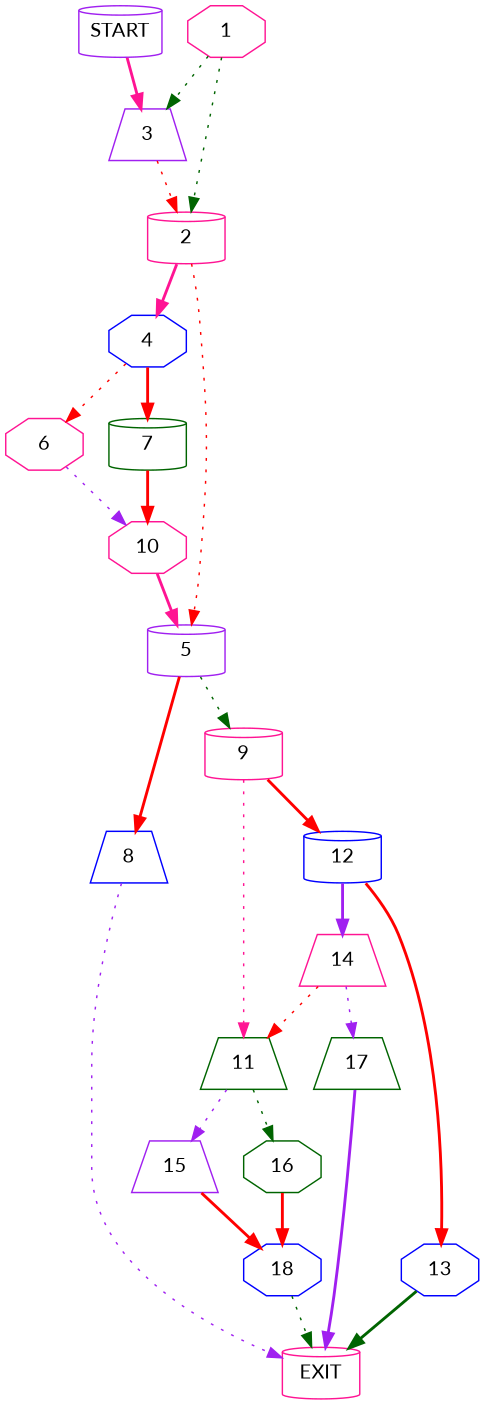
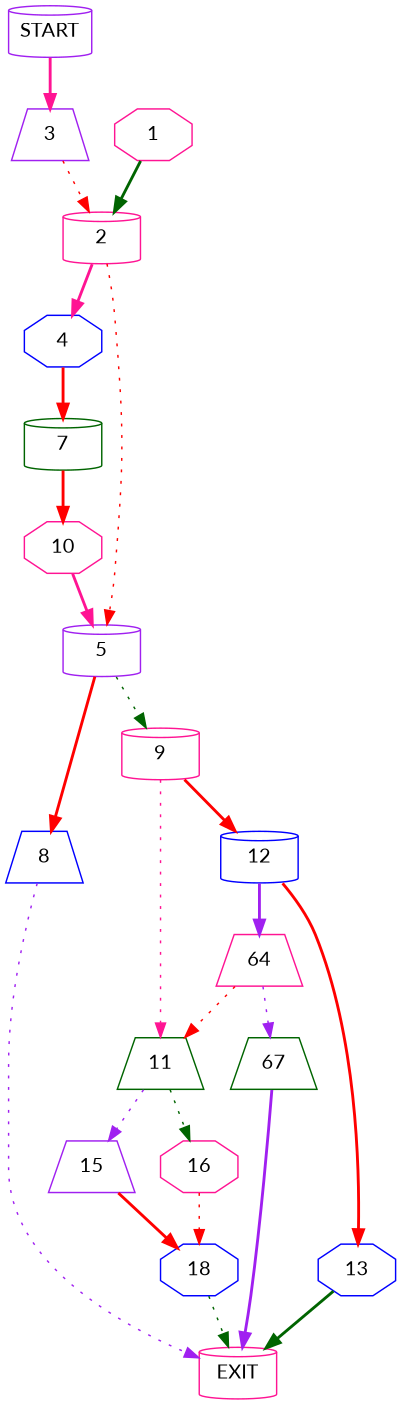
(192, 77) -> none
(208, 128) -> (131, 180)
(44, 444) -> none
(343, 960) -> (259, 960)
(357, 1064) -> (274, 1064)
(282, 1167) -> (199, 1167)
(282, 1211) -> (199, 1211)
